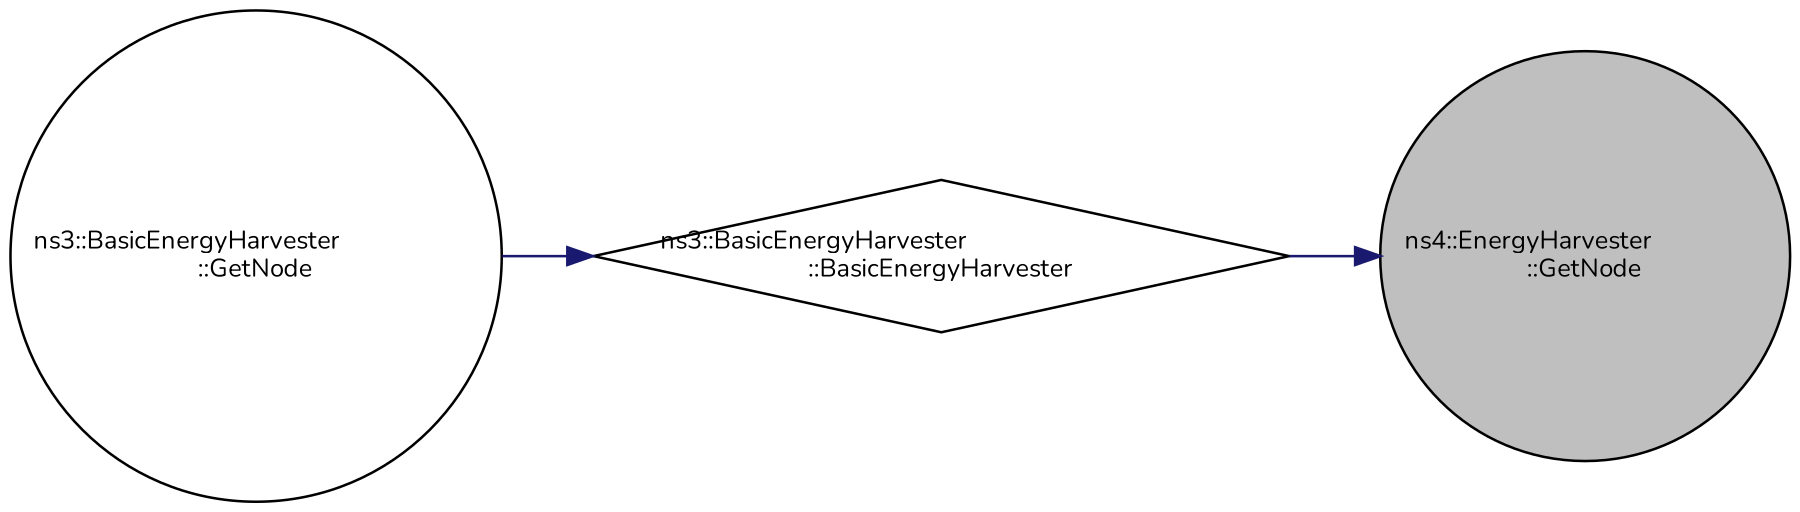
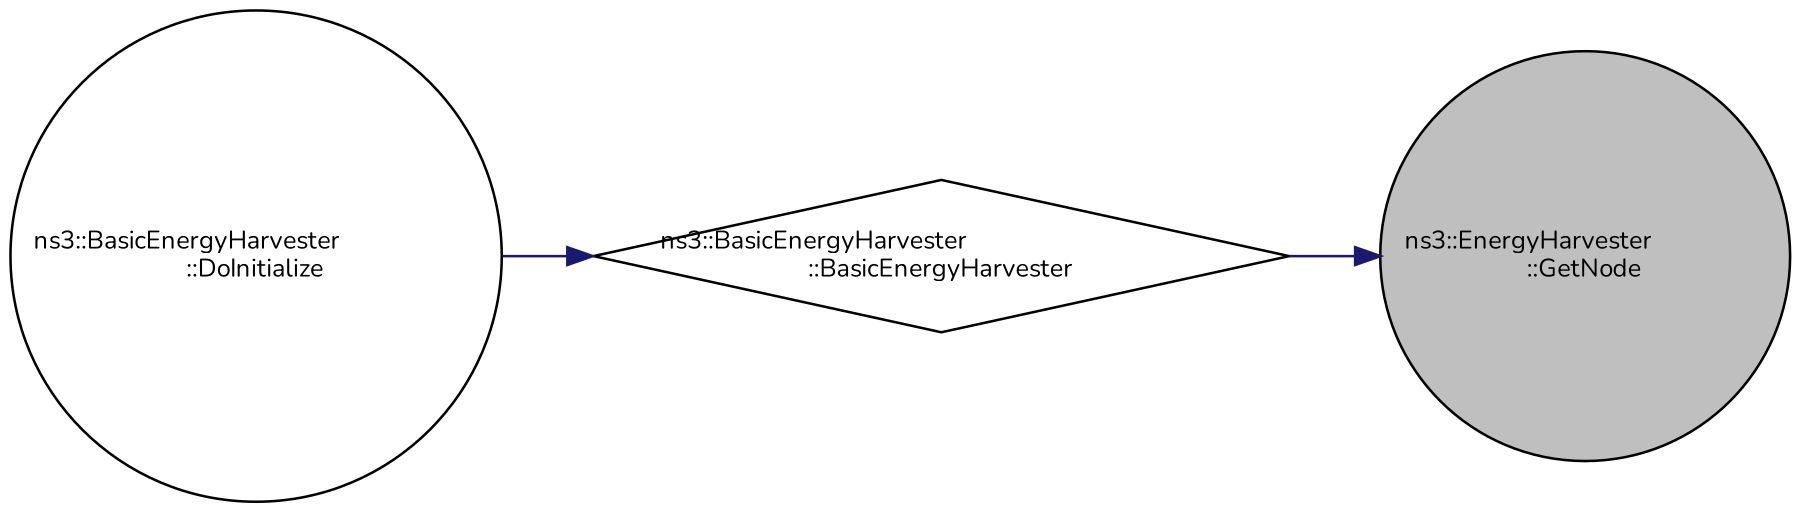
(256, 256) -> (256, 256)
(1585, 256) -> (1585, 256)
